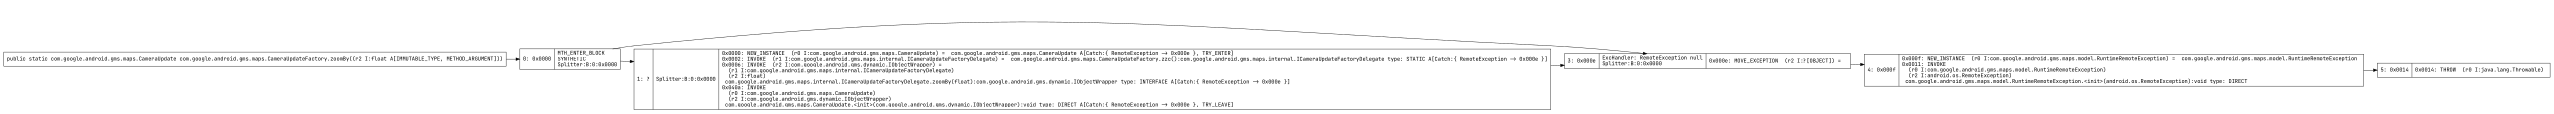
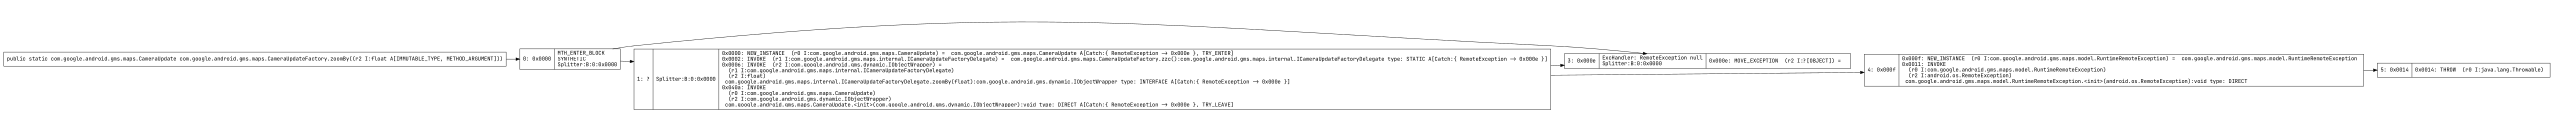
(1856, 64) -> (1706, 74)
